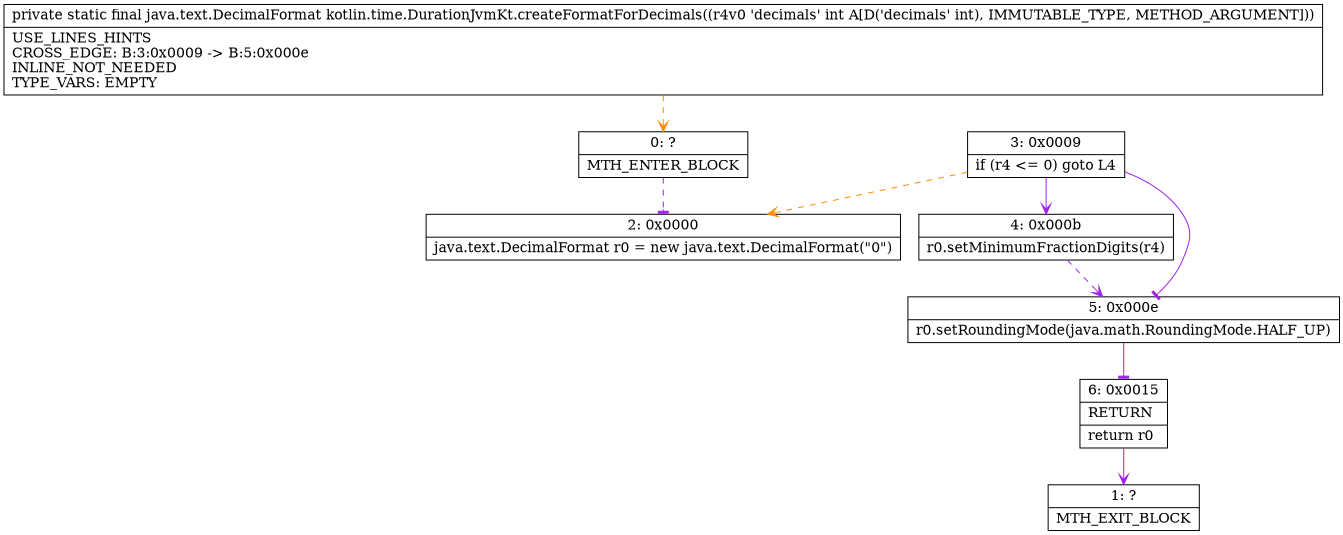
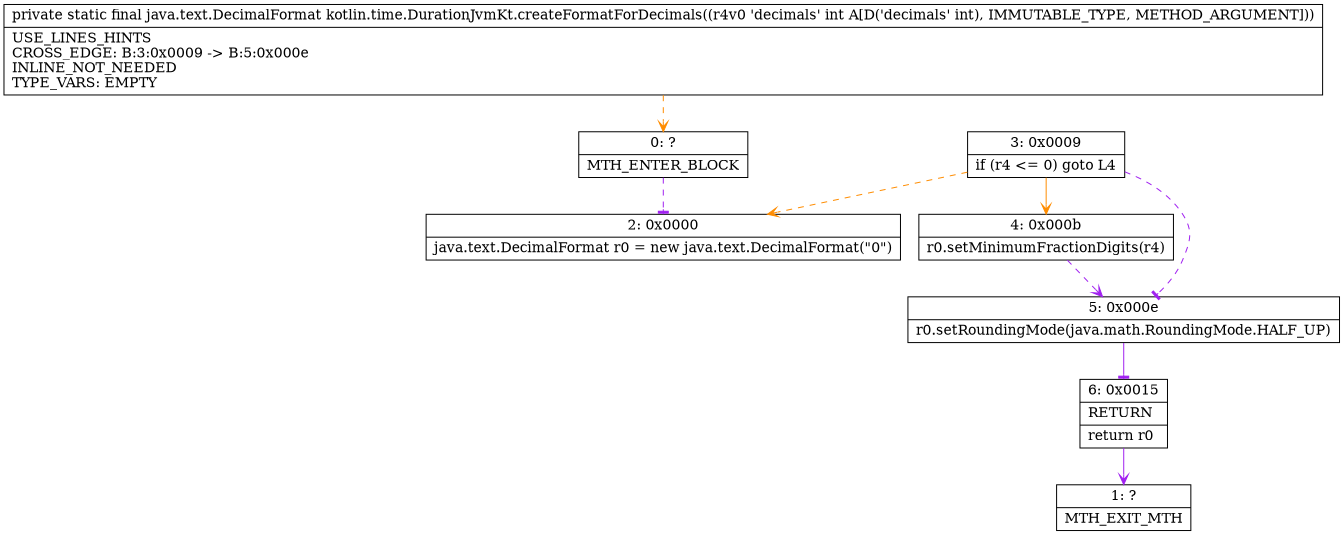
(1046, 191) -> (1046, 191)
(1187, 222) -> (1187, 222)
(1124, 519) -> (1124, 519)
